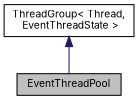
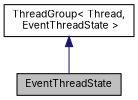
(69, 85) -> (69, 85)
